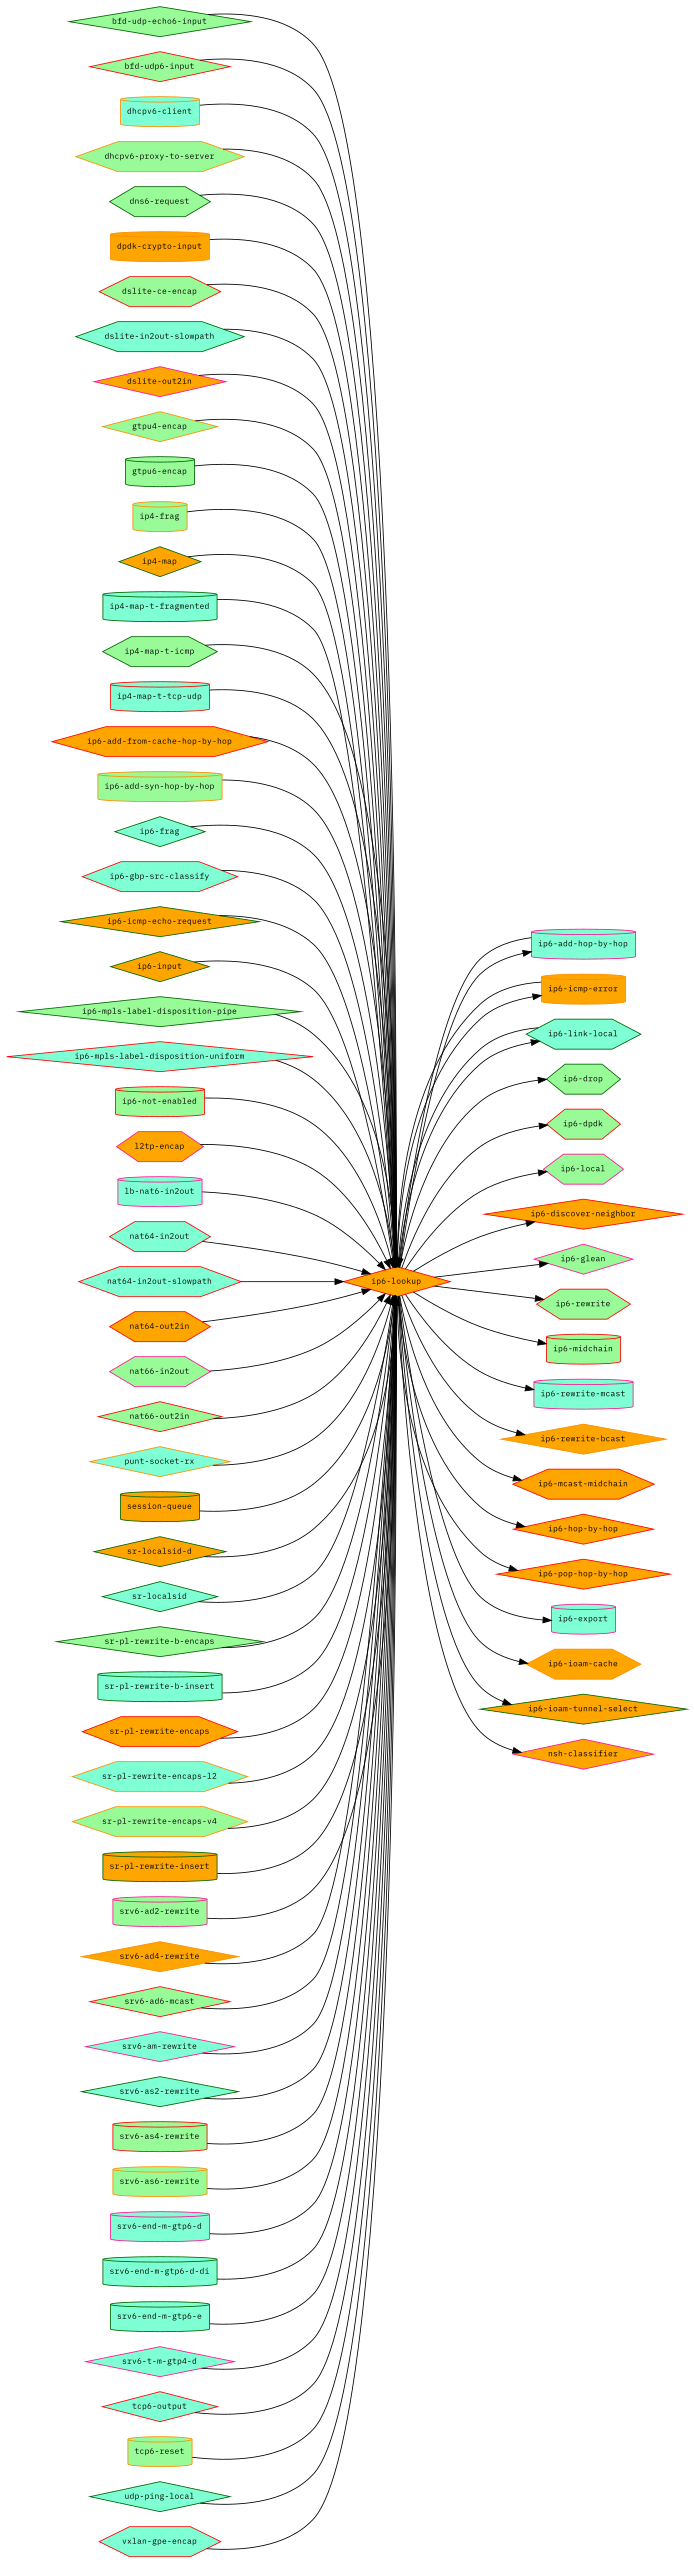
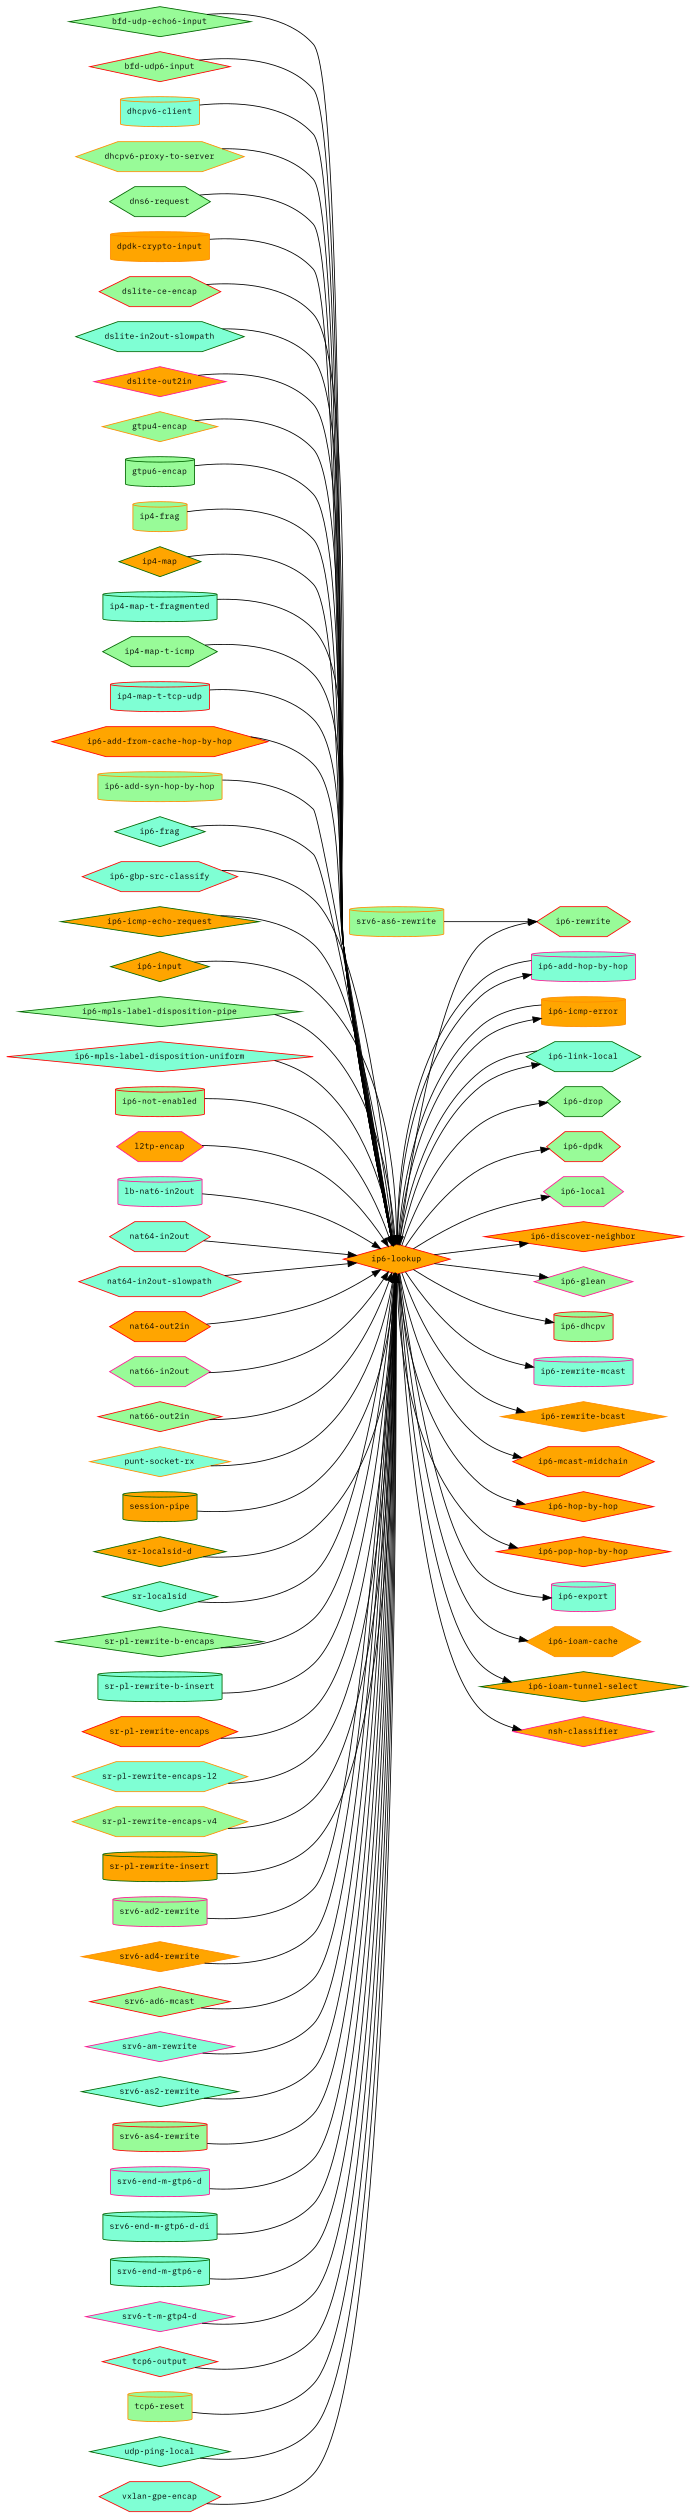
(584, 1349) -> (584, 1327)
(160, 1507) -> (160, 1507)
(360, 1938) -> (486, 922)
